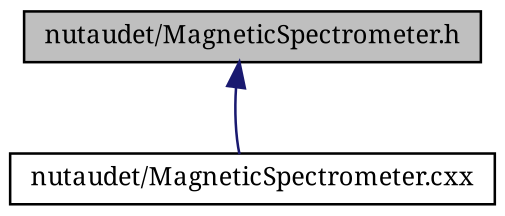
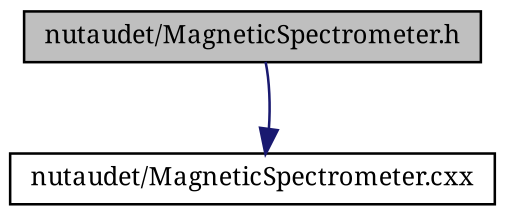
(236, 121) -> (269, 95)
